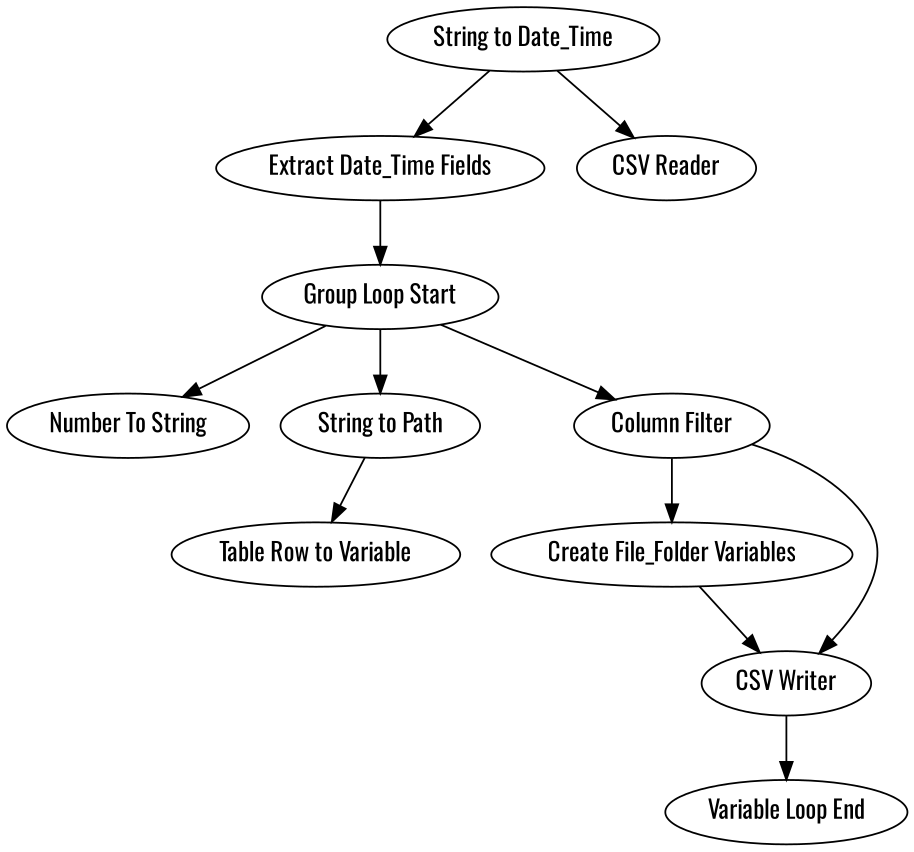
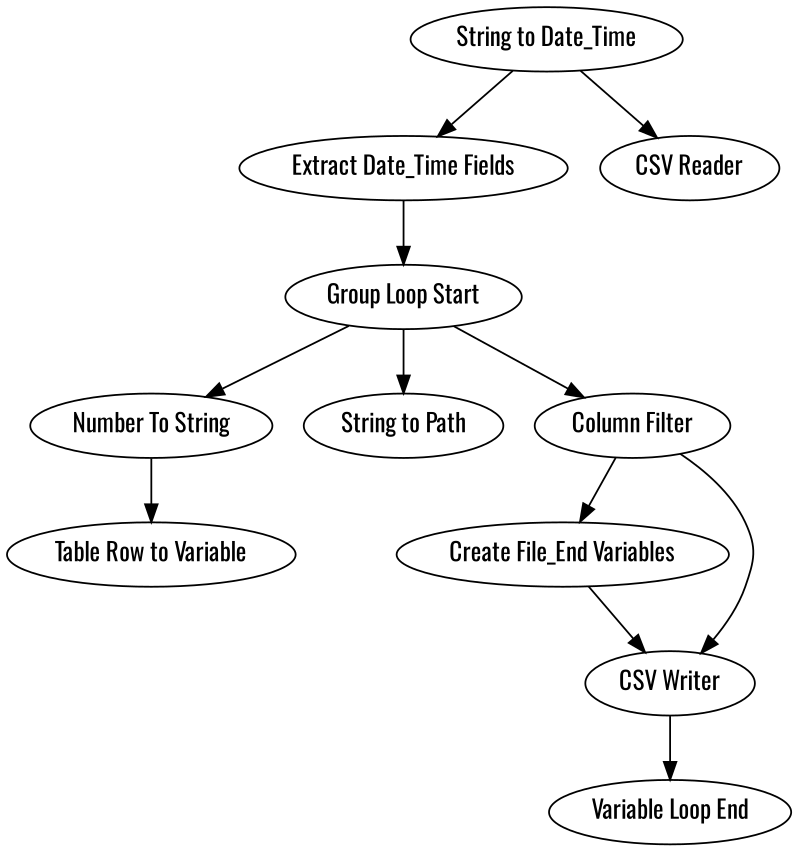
(352, 482) -> (151, 481)
(672, 555) -> (563, 555)
